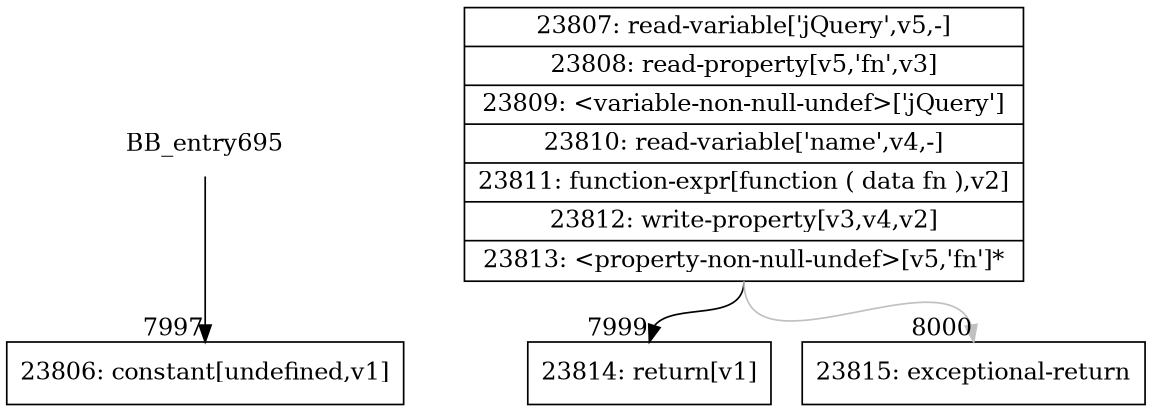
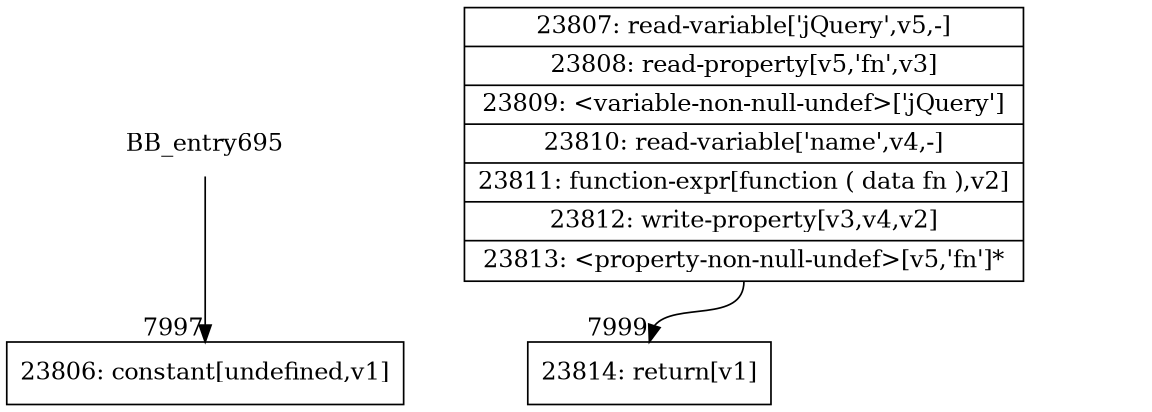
(974, 373) -> none
